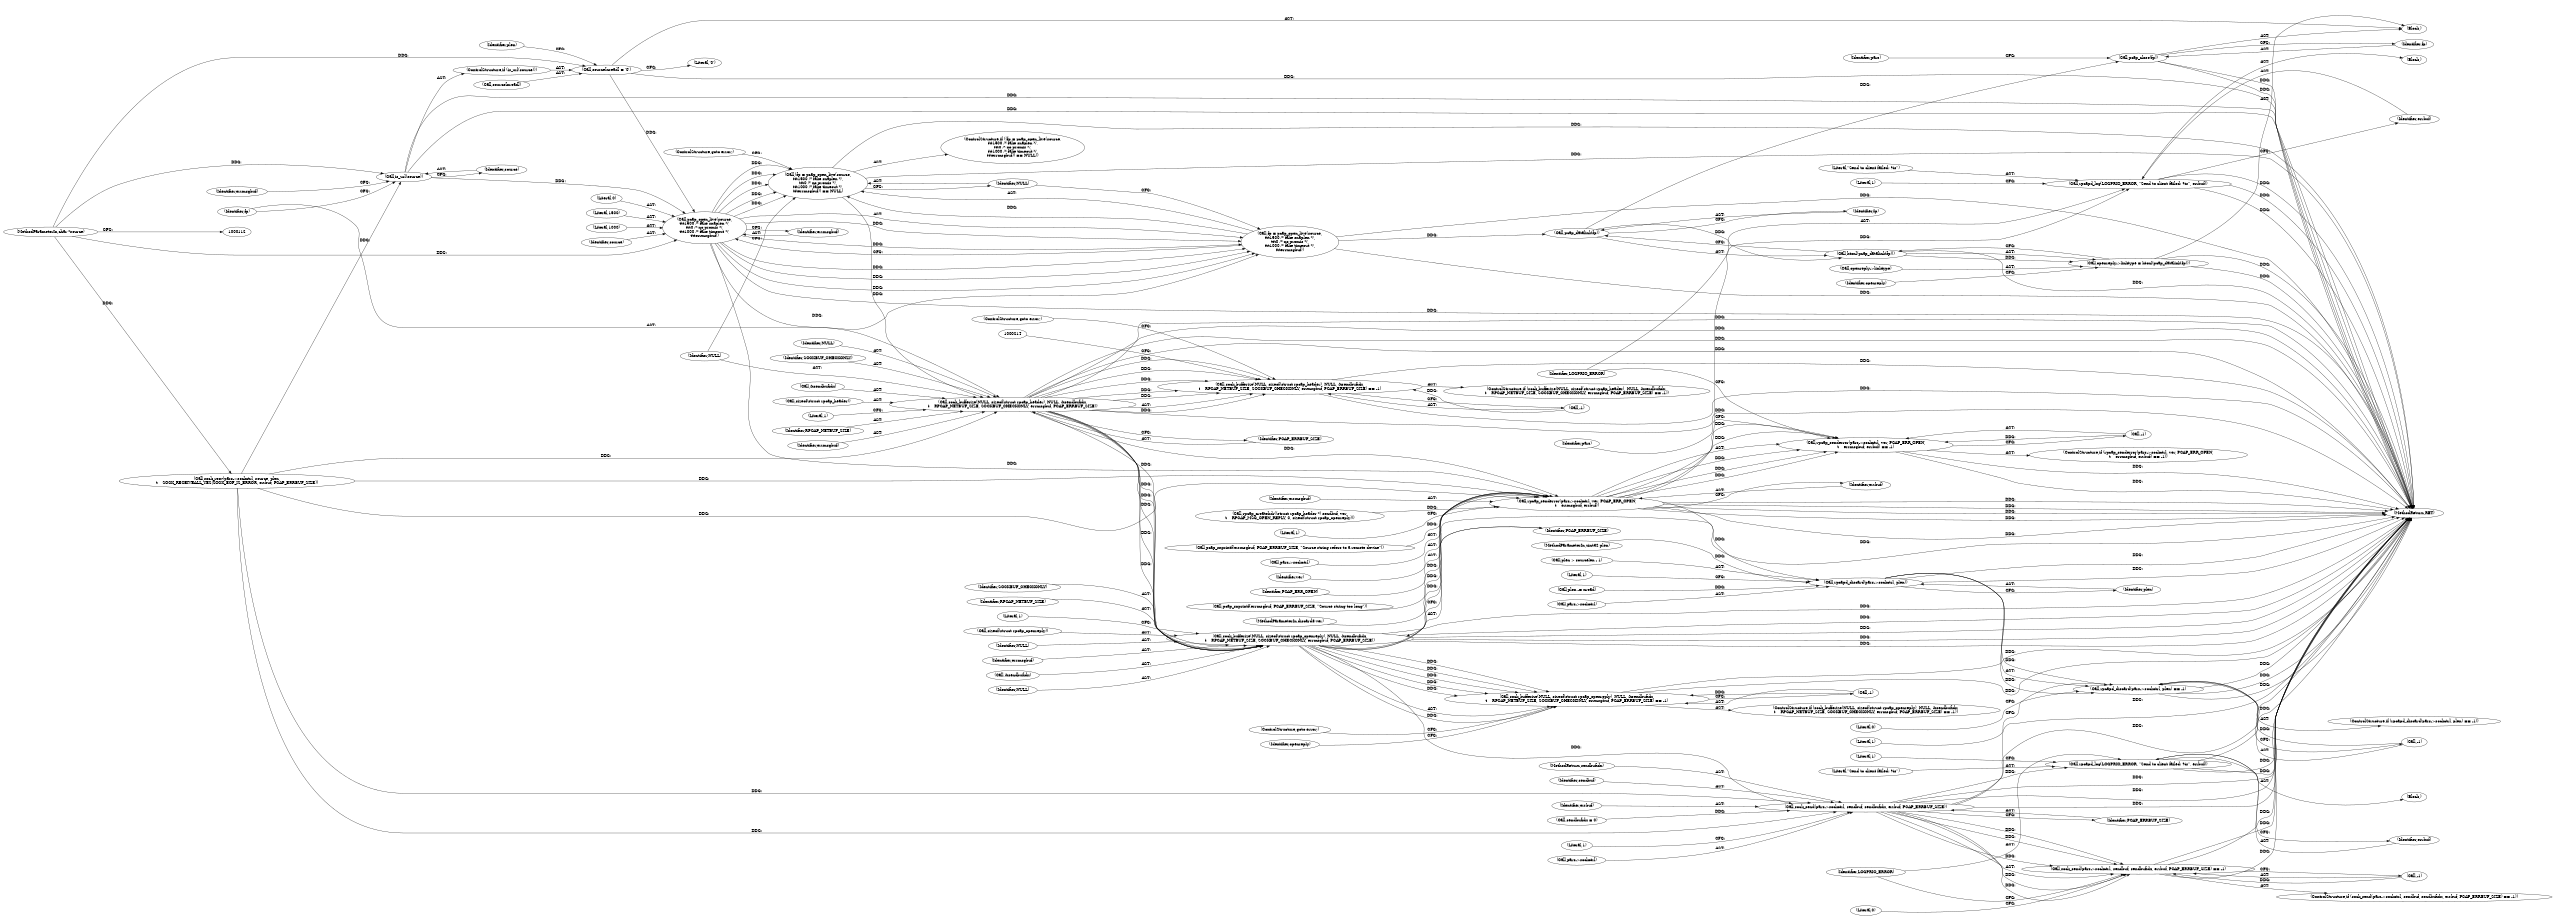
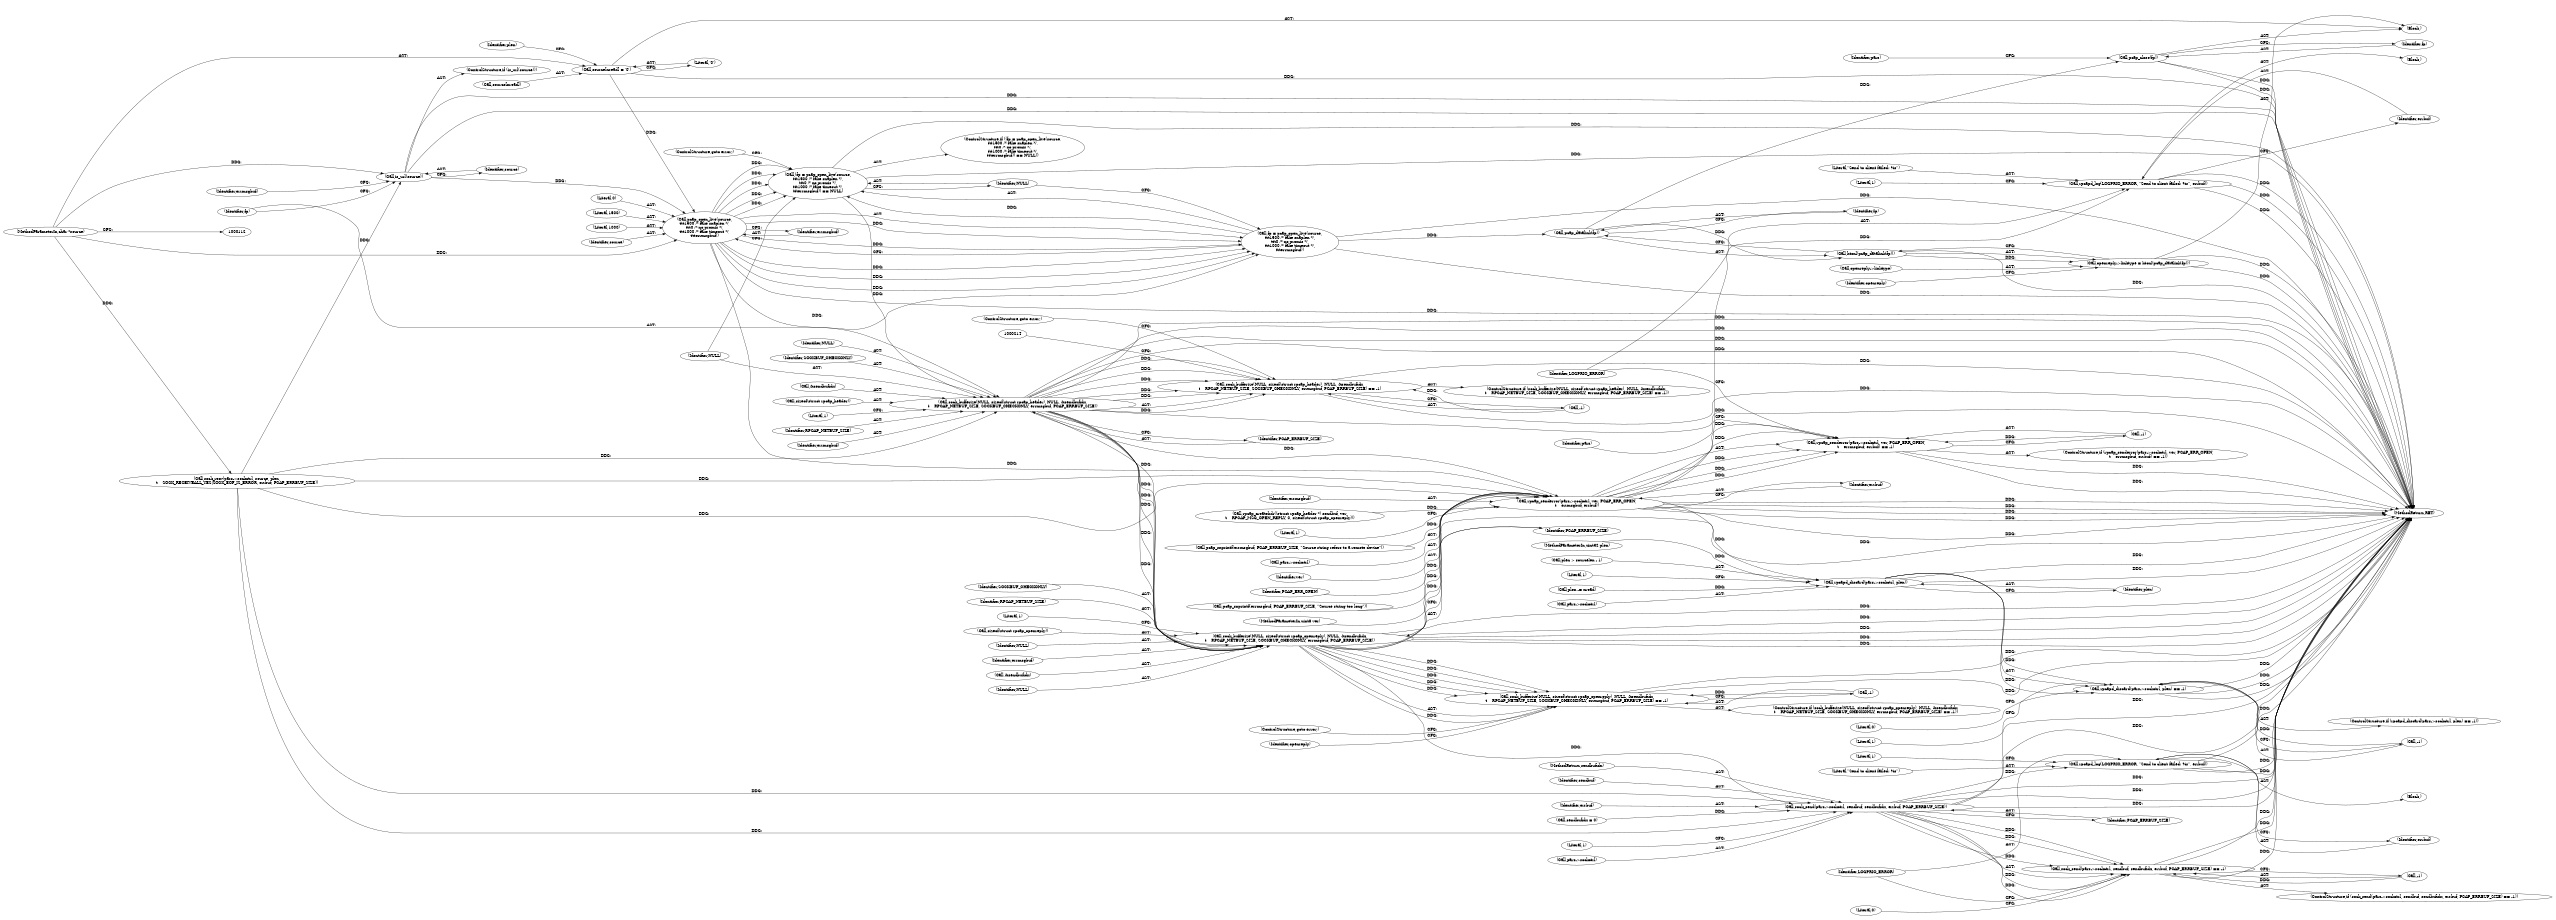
(404, 56) -> (404, 56)
(560, 70) -> (662, 65)
(1290, 621) -> (1290, 621)
